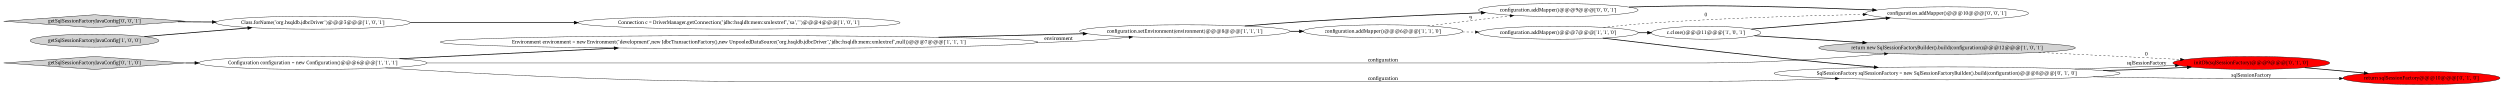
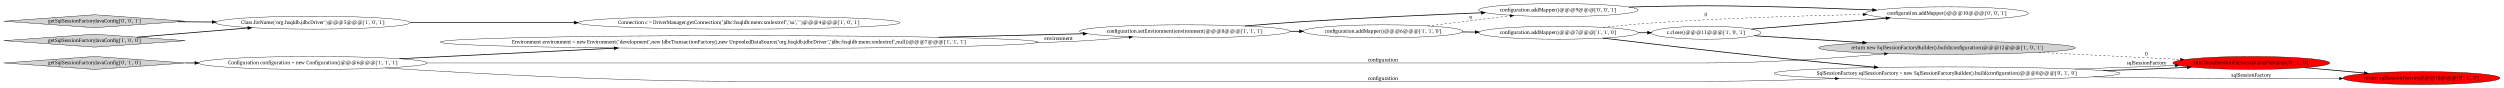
(1469, 32) -> (1469, 32)
(95, 41) -> (95, 41)
